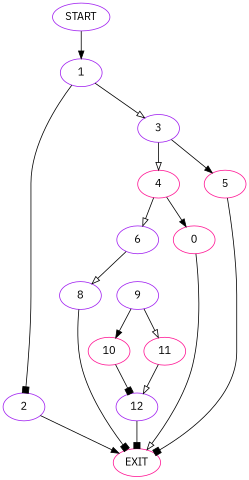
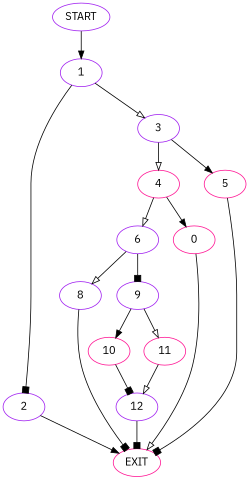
none -> (138, 264)
